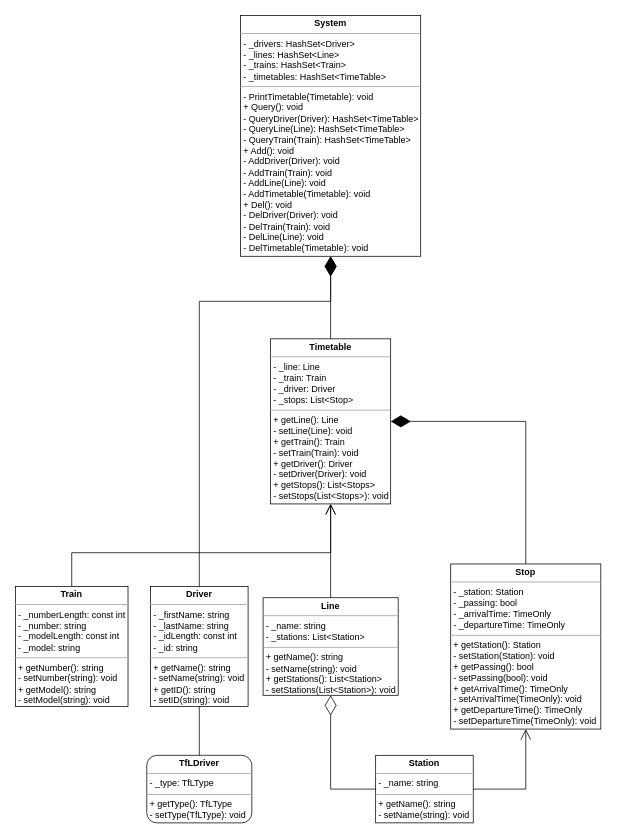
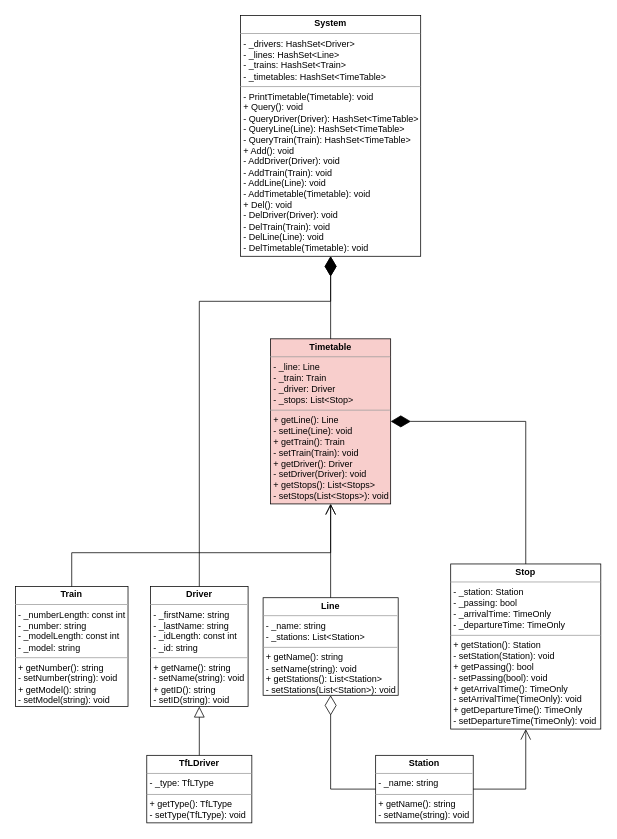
(330, 421) -> (330, 421)
(199, 713) -> (199, 718)
(199, 789) -> (199, 789)
